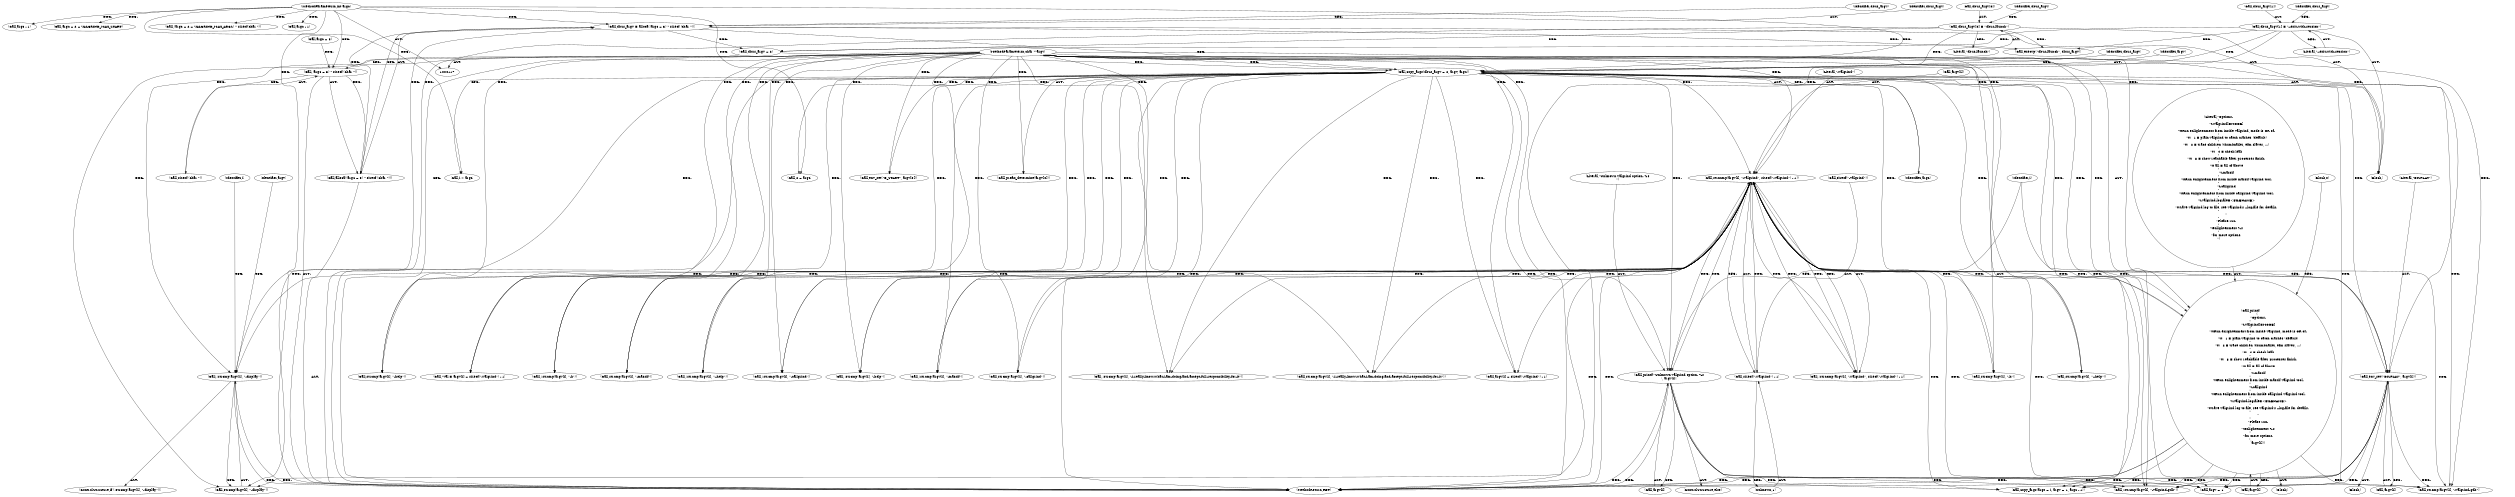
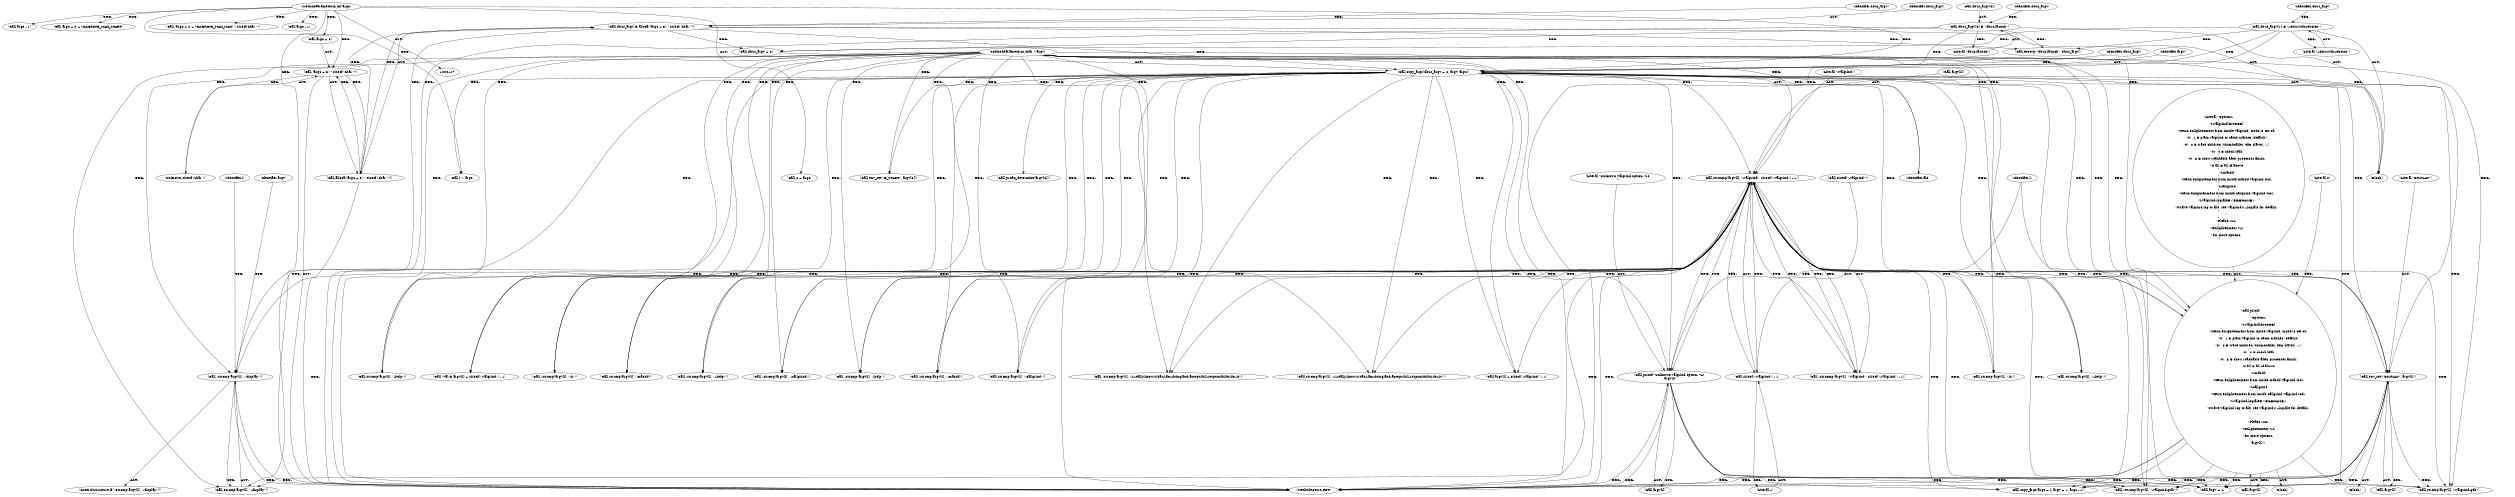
(2260, 7) -> none
(481, 16) -> (327, 22)
(213, 27) -> (213, 27)
(347, 39) -> (347, 39)
(330, 52) -> (330, 52)
(725, 52) -> (725, 52)
(1202, 52) -> (1202, 52)
(713, 56) -> none
(543, 57) -> (355, 124)
(392, 62) -> (392, 62)
(1140, 62) -> (1140, 62)
(1221, 62) -> none
(1802, 62) -> none
(286, 72) -> (286, 72)
(959, 80) -> none
(416, 82) -> (416, 82)
(476, 82) -> (476, 82)
(1060, 82) -> (1060, 82)
(1021, 114) -> none
(186, 178) -> (186, 178)
(438, 178) -> (438, 178)
(1918, 178) -> (1918, 178)
(2120, 178) -> (2120, 178)
(2322, 178) -> (2322, 178)
(2001, 274) -> (2001, 274)
(316, 377) -> (316, 377)
(1703, 490) -> none
(1765, 490) -> (1765, 490)
